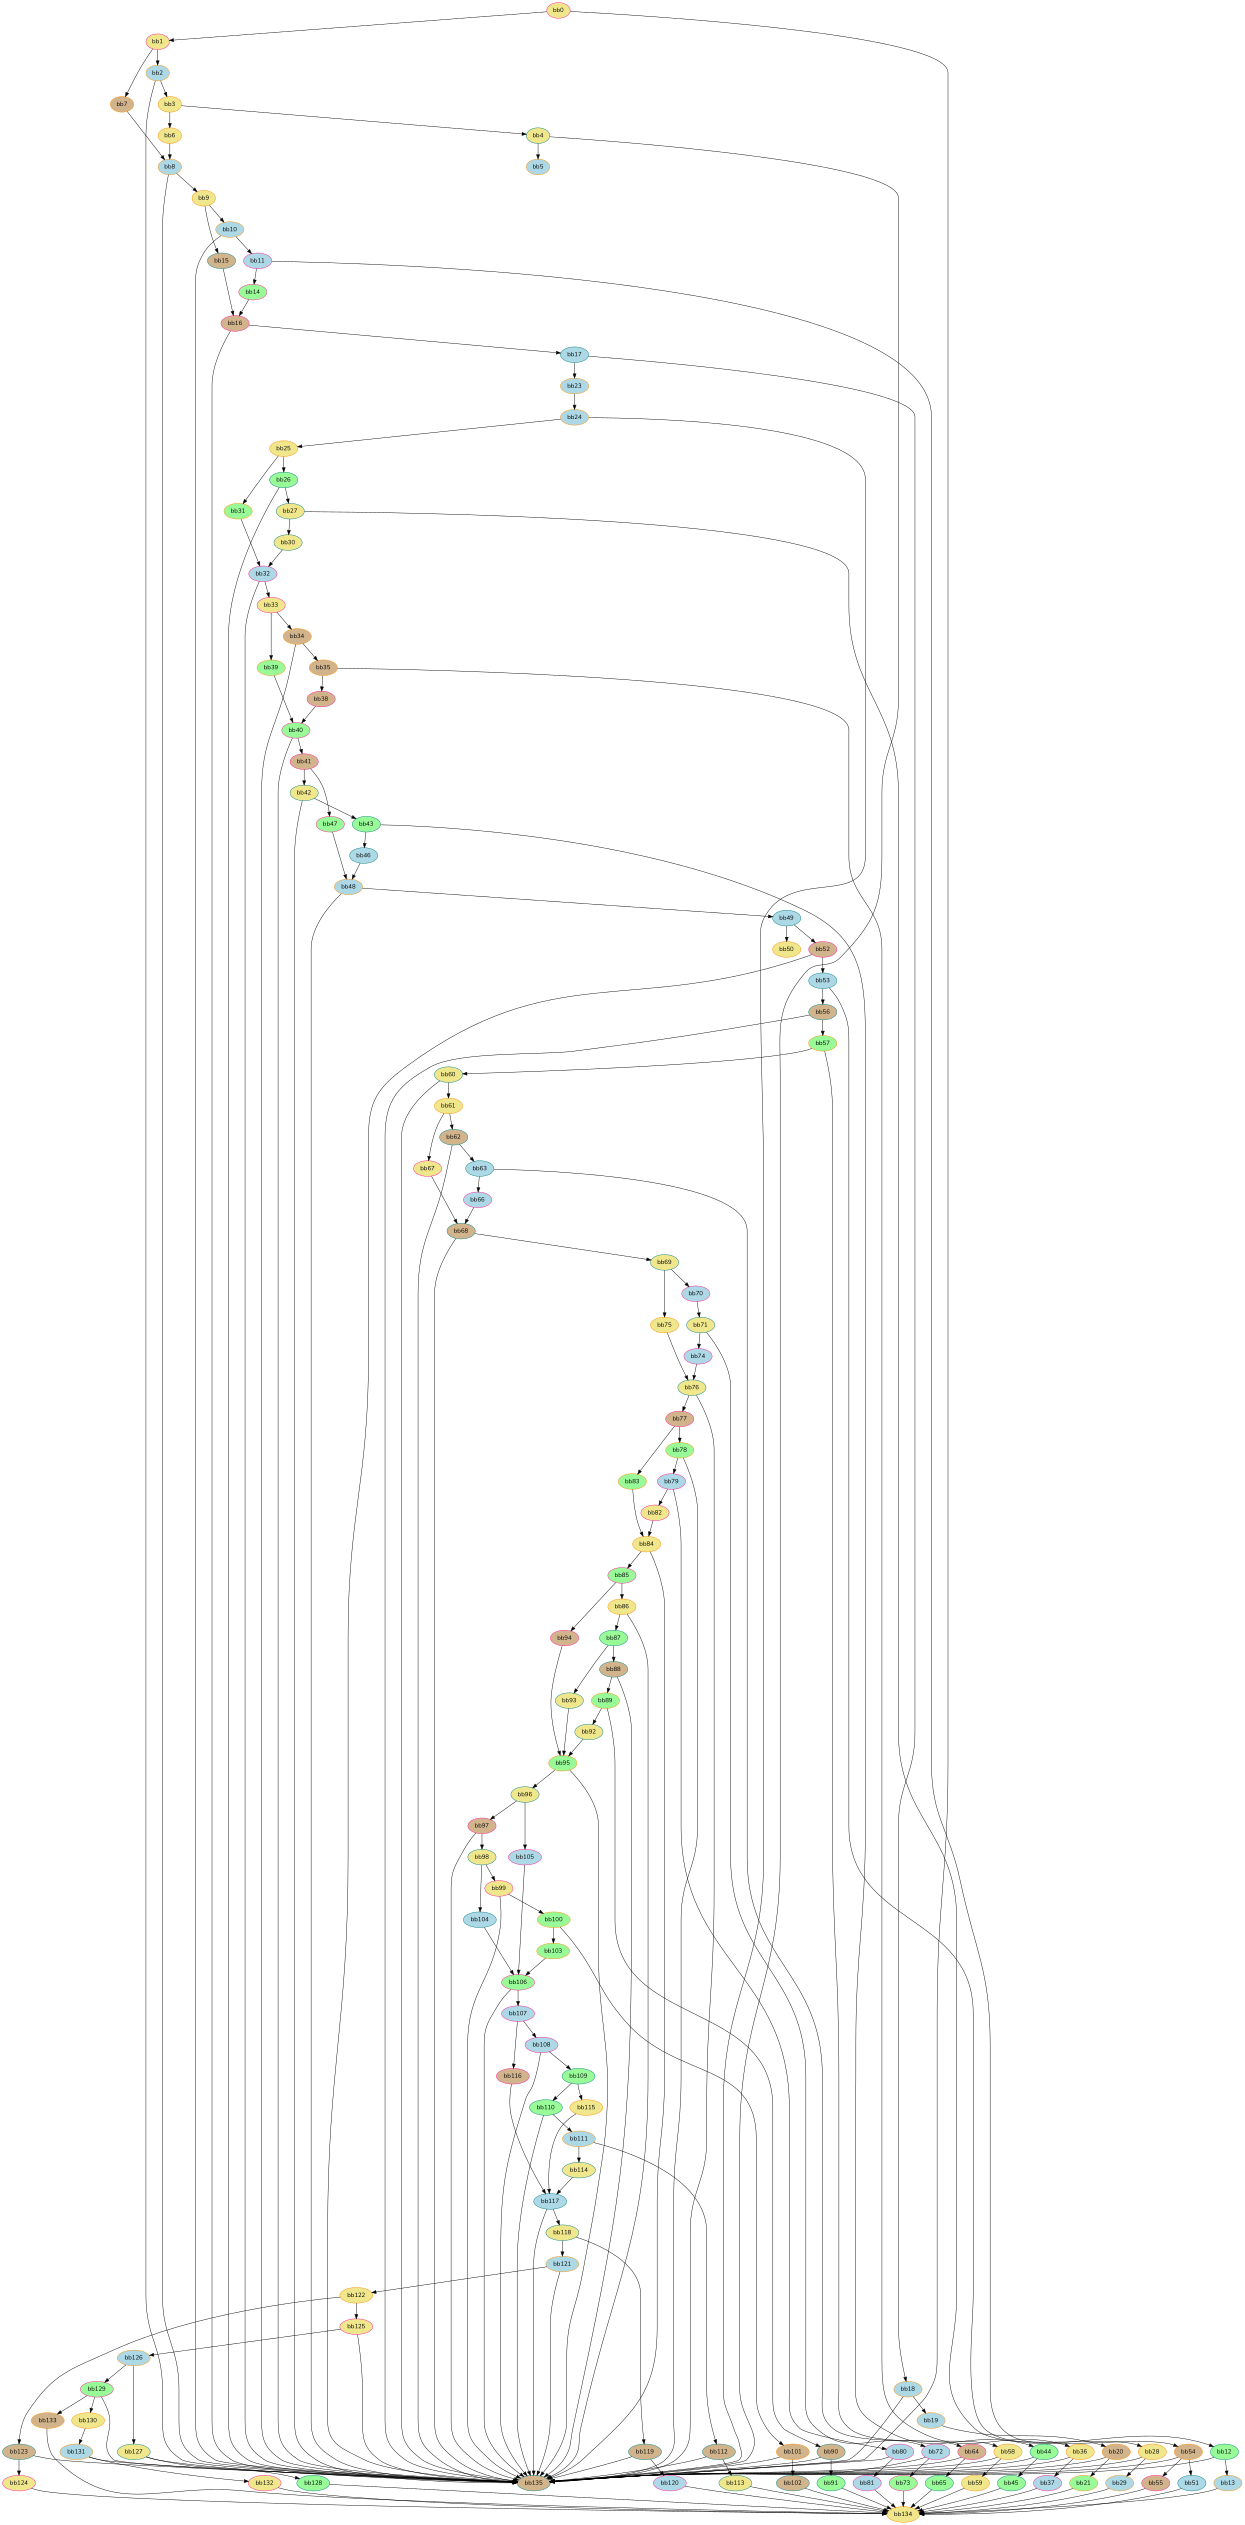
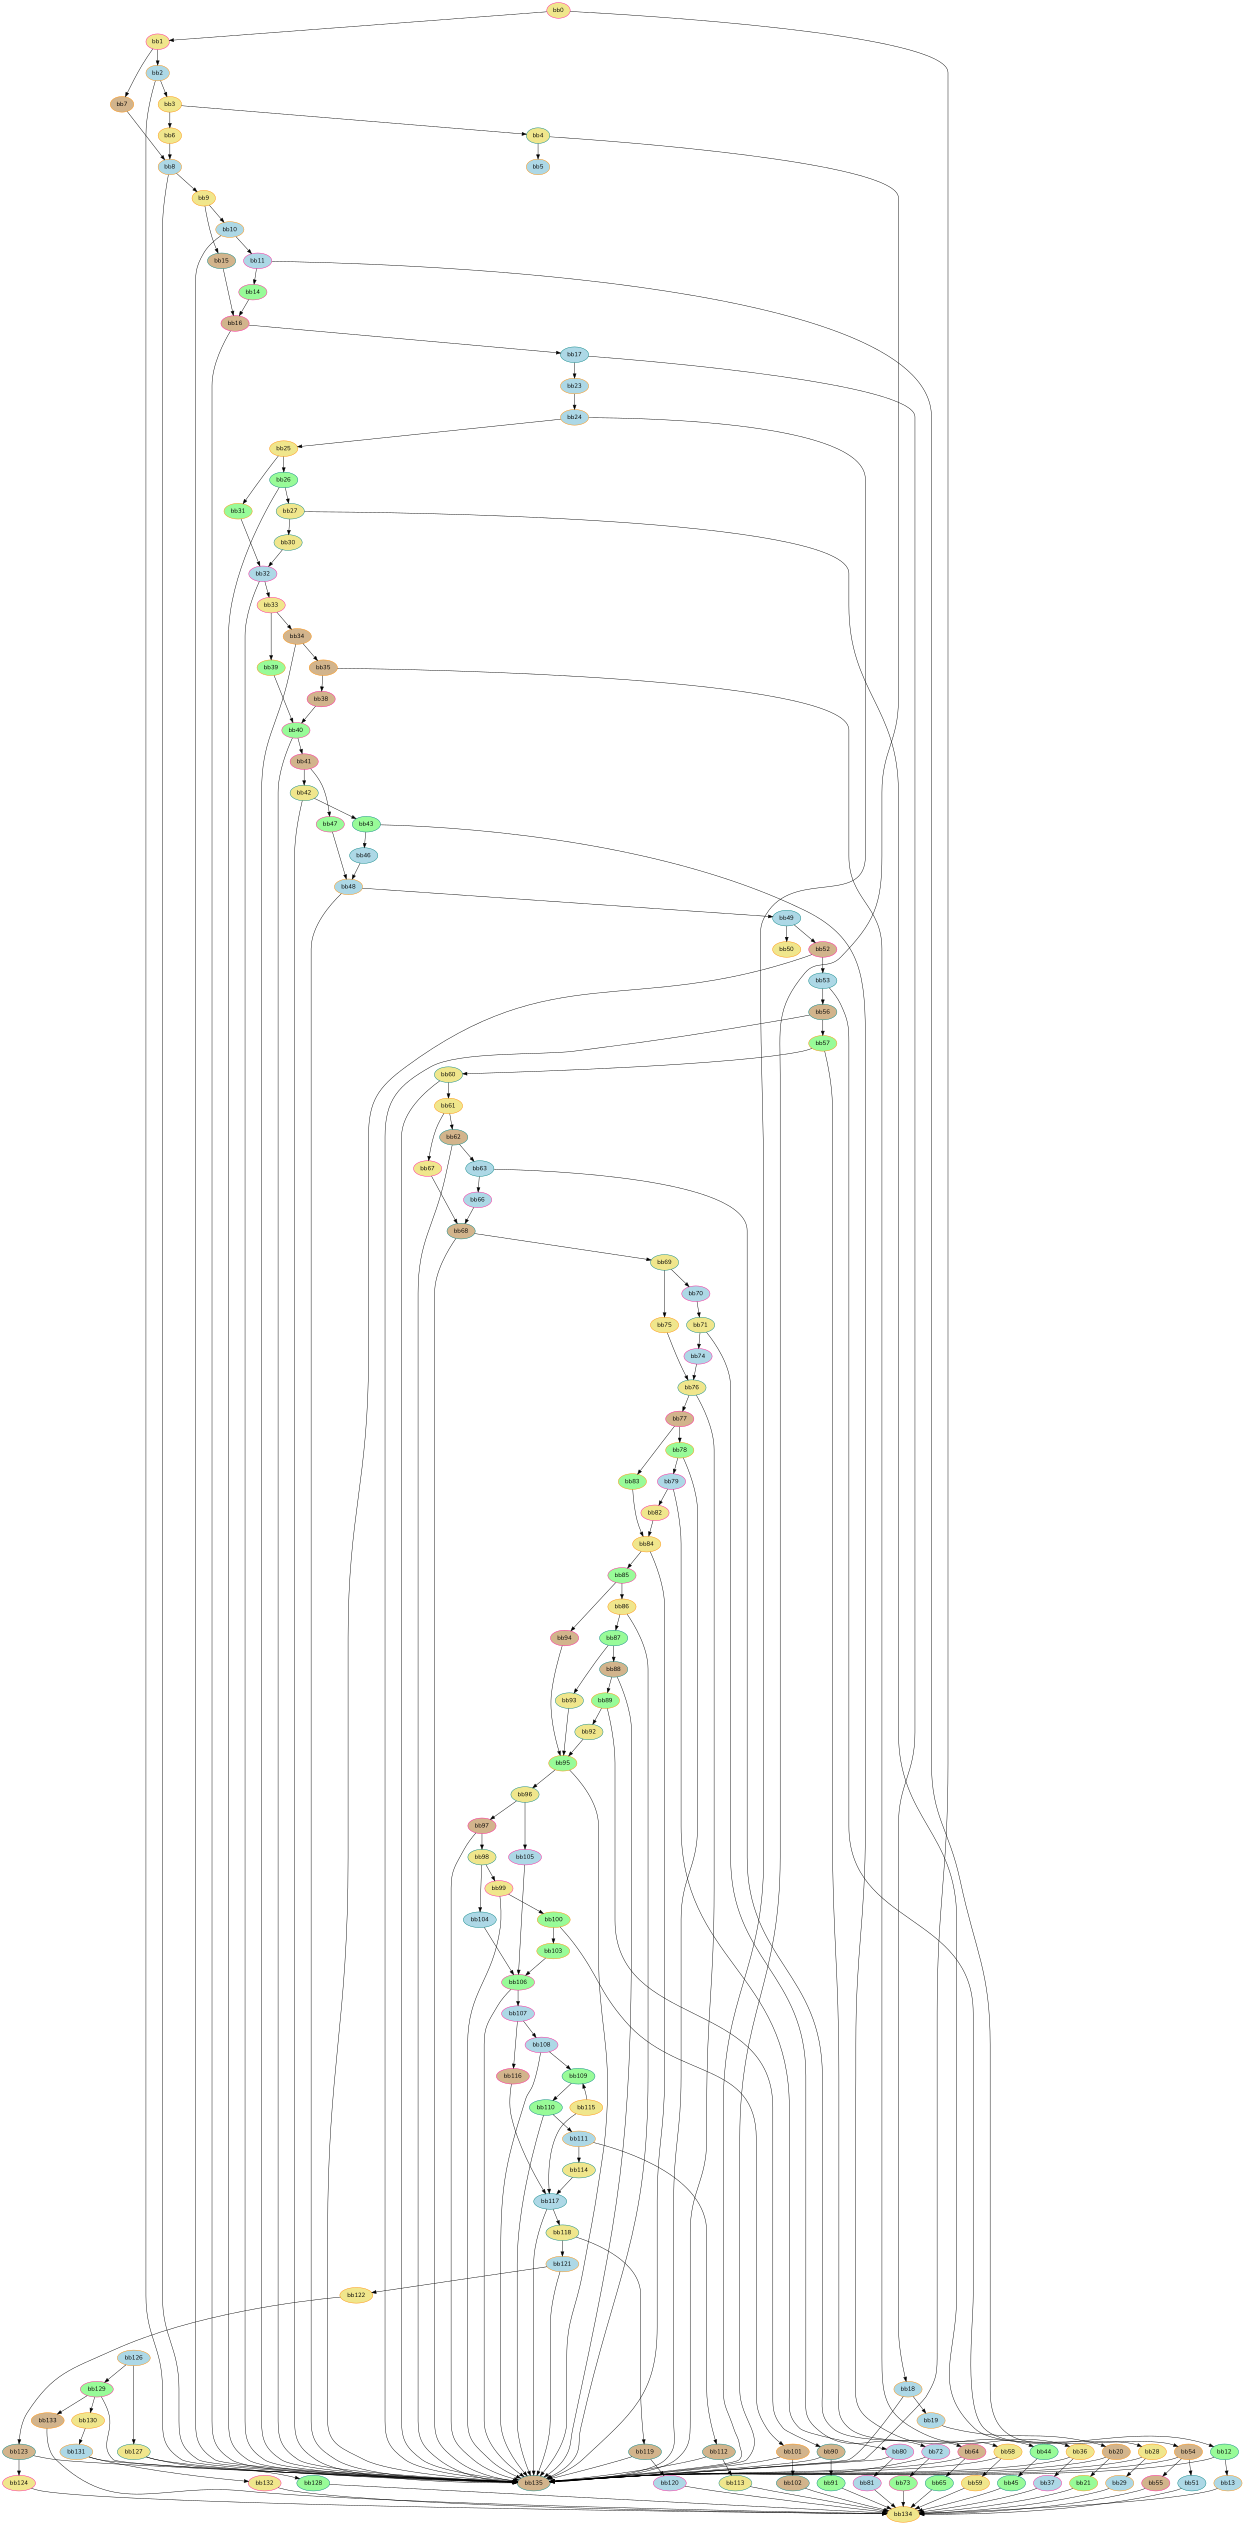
(579, 2090) -> (586, 2094)
(356, 2327) -> none
(794, 2473) -> none
